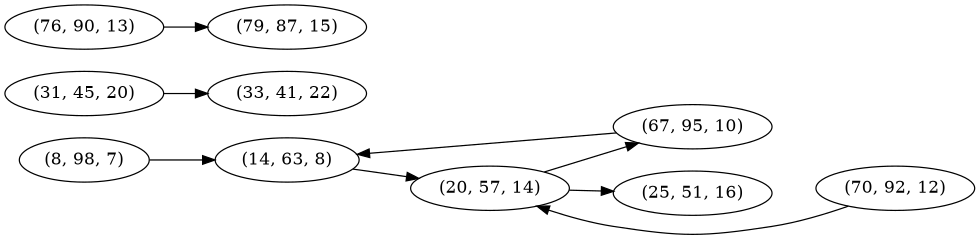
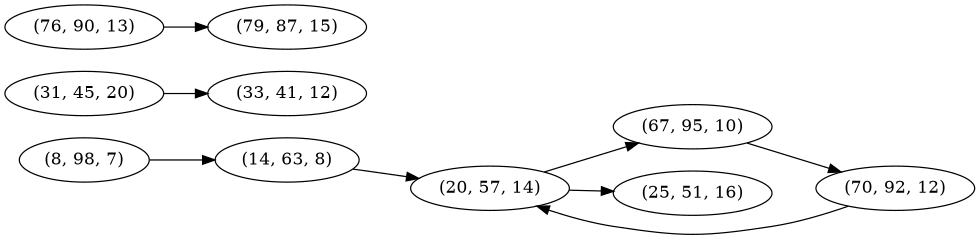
(287, 94) -> (287, 94)
(493, 143) -> (788, 156)
